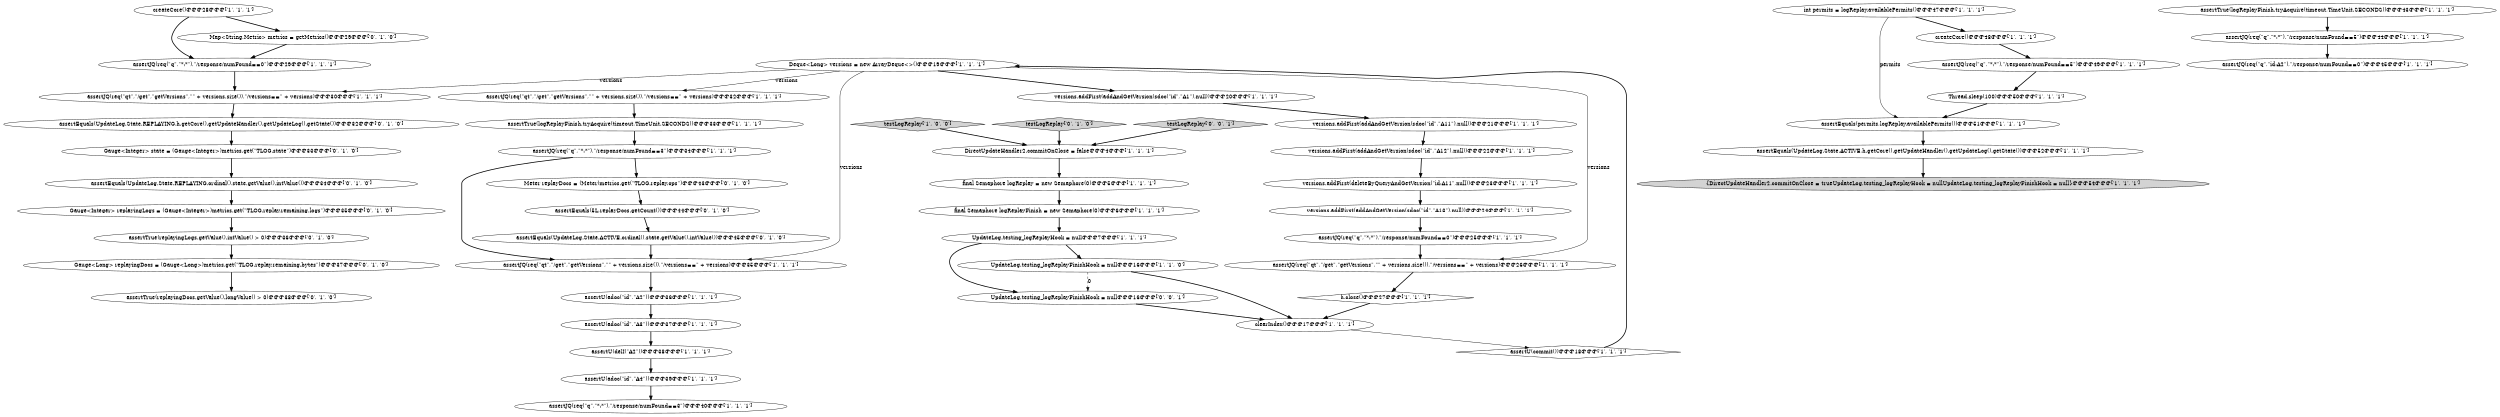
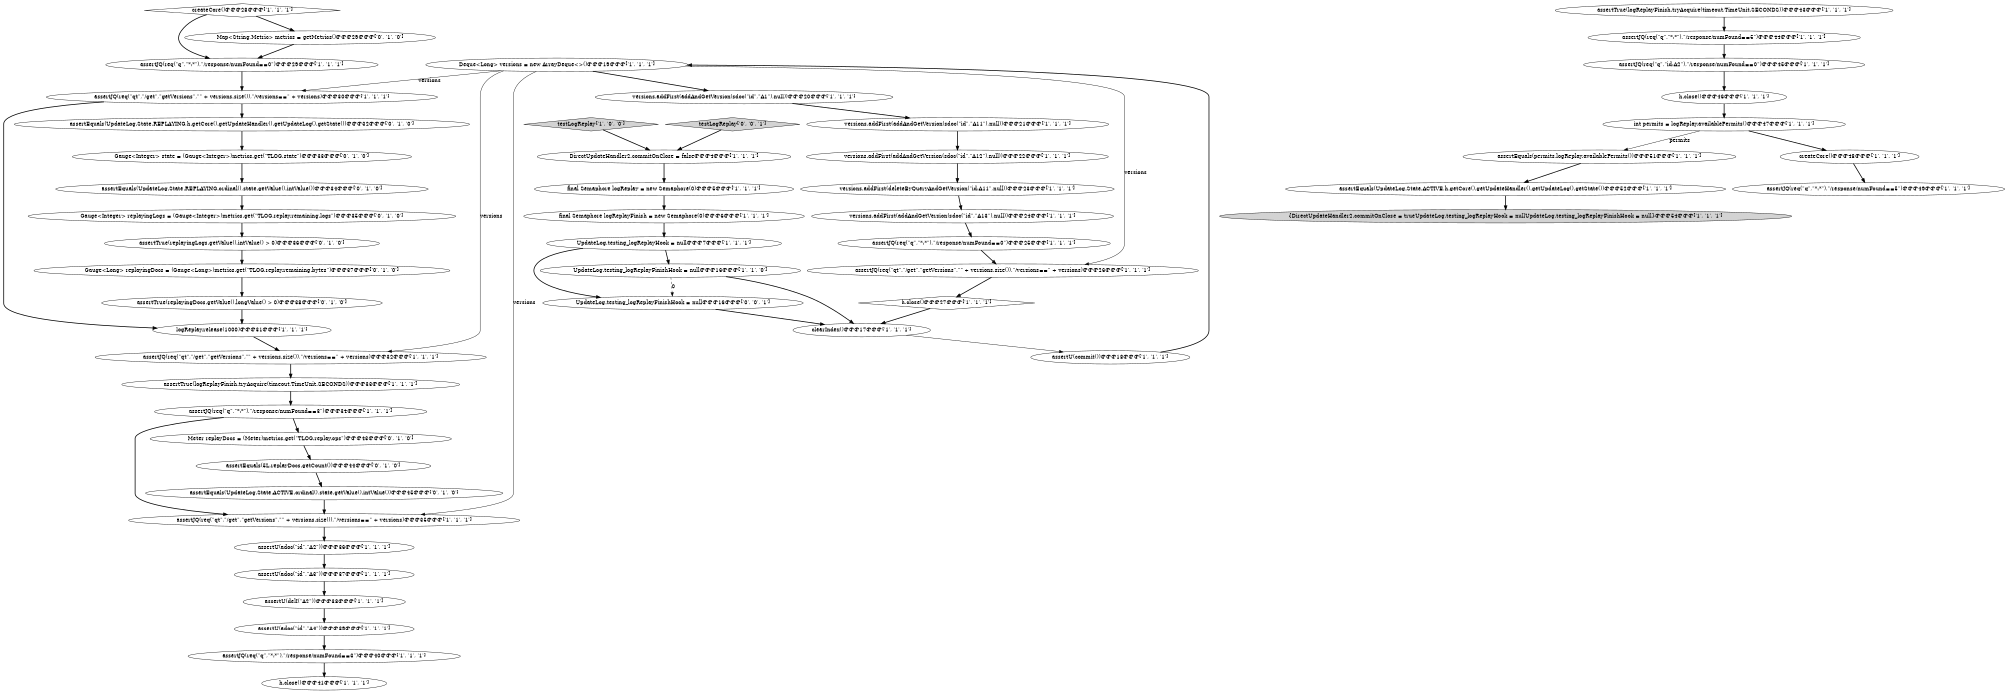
(203, 10) -> (242, 10)
none -> (1724, 97)
(2007, 97) -> none
(1059, 124) -> none
none -> (242, 330)
(1568, 352) -> (1110, 357)
none -> (324, 683)
